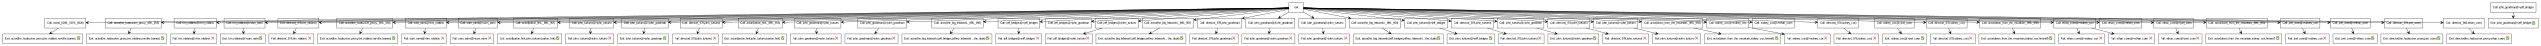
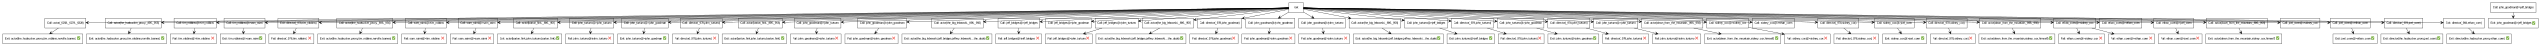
none -> (1588, 15)
(2307, 39) -> none
